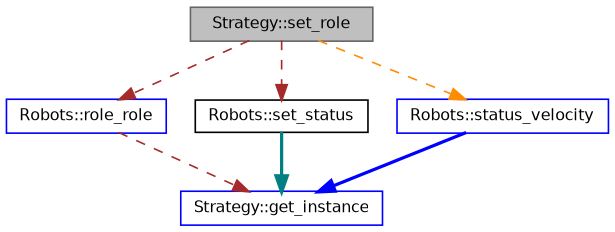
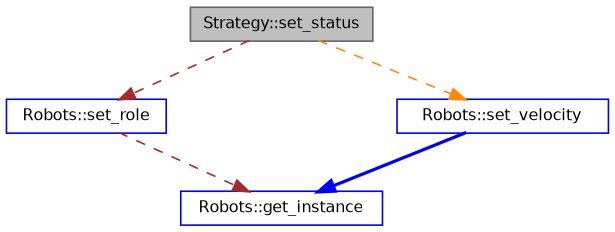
(282, 24) -> (282, 24)
(86, 116) -> (86, 116)
(282, 116) -> none
(503, 116) -> (503, 116)
(282, 208) -> (282, 208)
